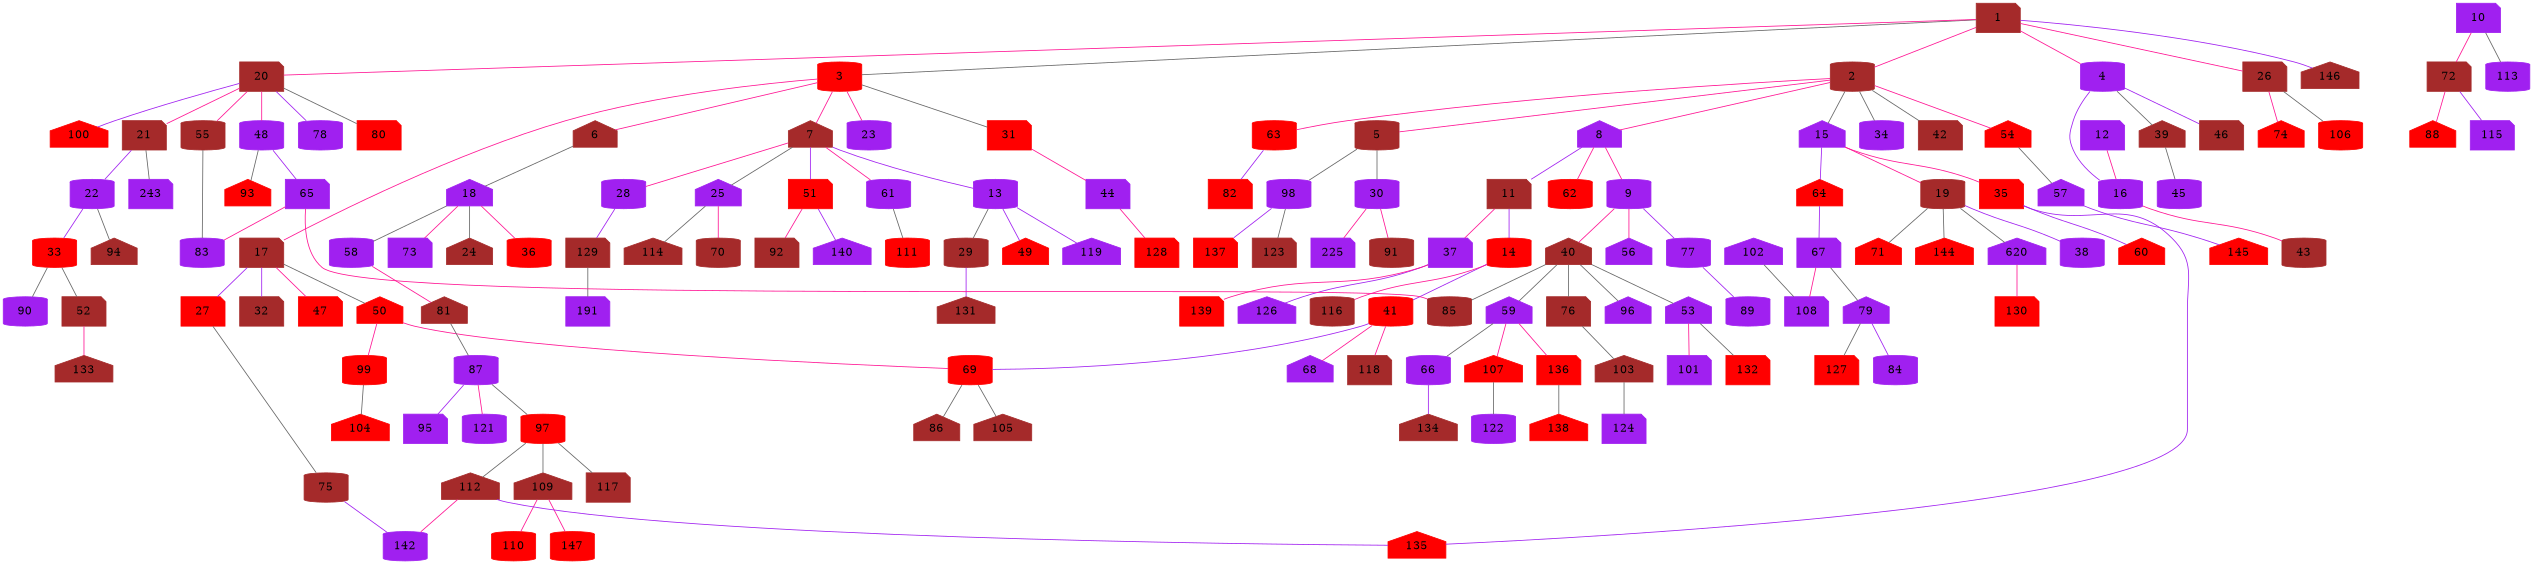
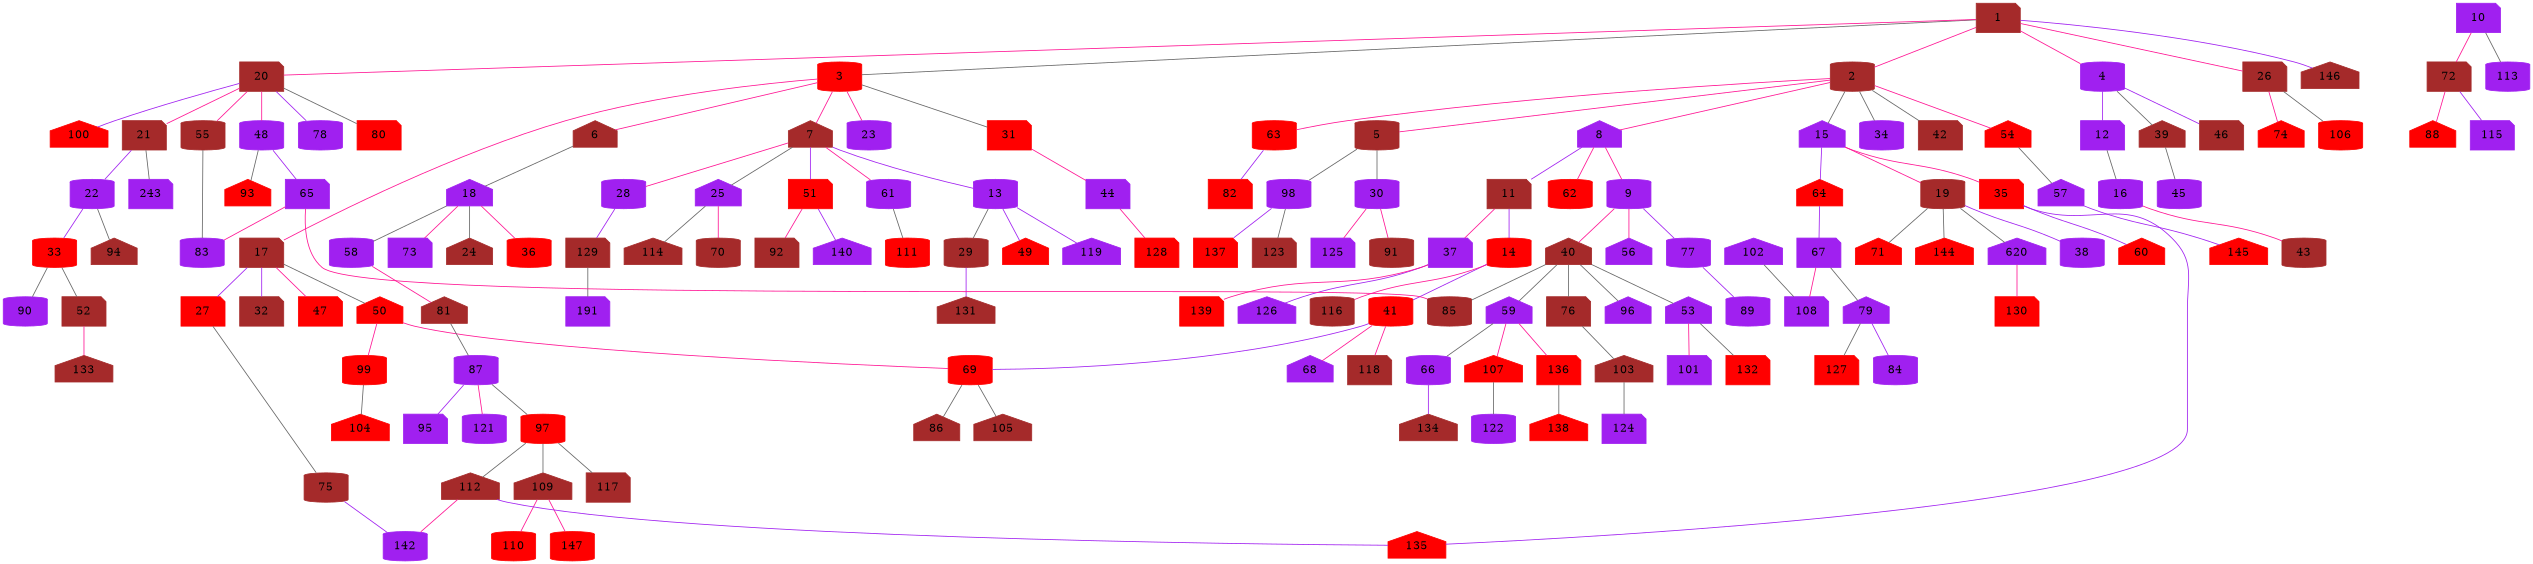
(2070, 139) -> (2103, 106)
(2112, 165) -> (2112, 165)
(1333, 253) -> (1333, 253)
